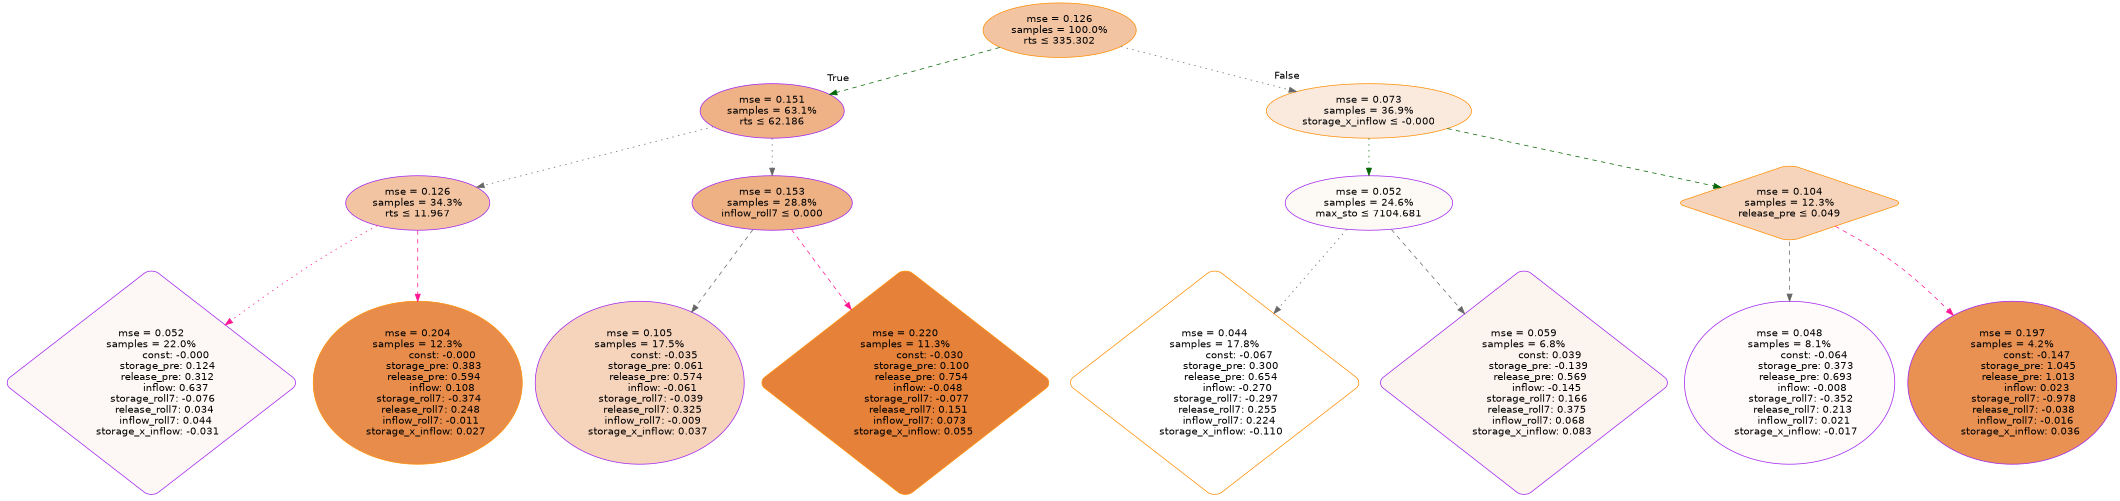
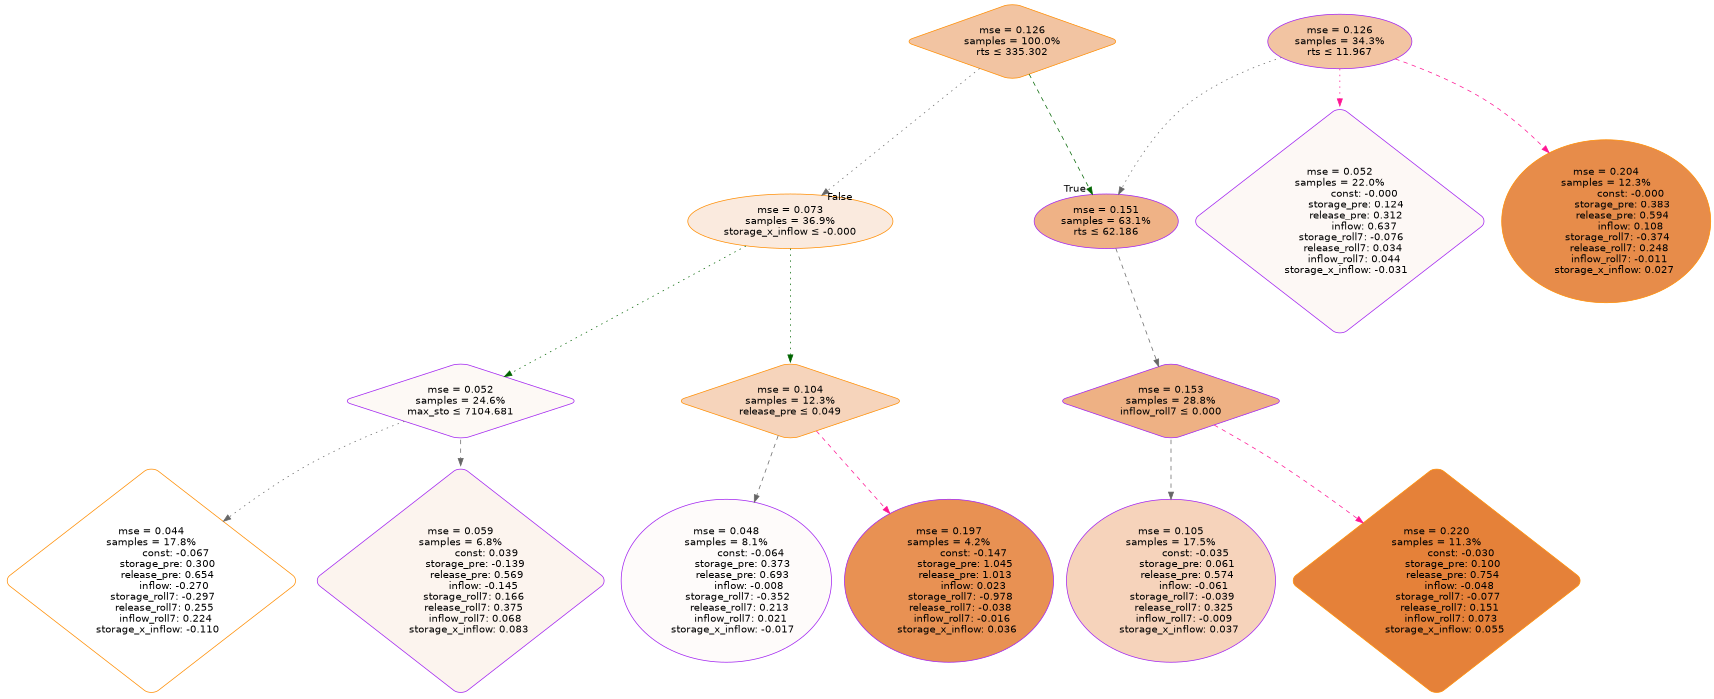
(1060, 30) -> (1012, 41)
(772, 153) -> (1136, 304)
(599, 156) -> (1187, 105)
(1581, 157) -> (790, 302)
(772, 203) -> (1171, 401)
(1369, 203) -> (461, 401)
